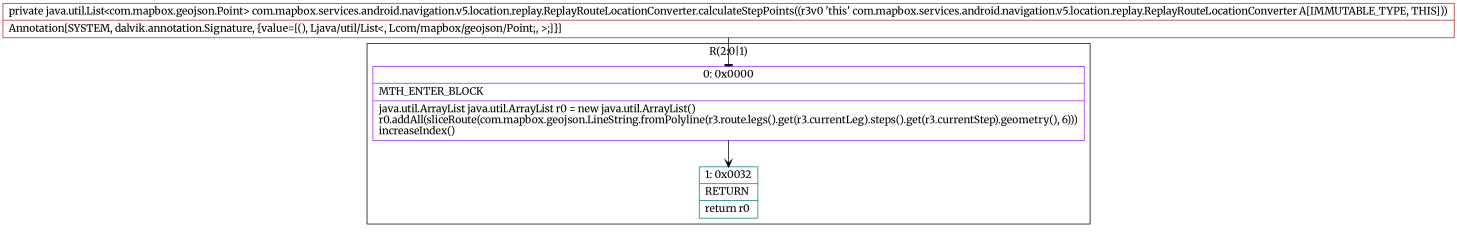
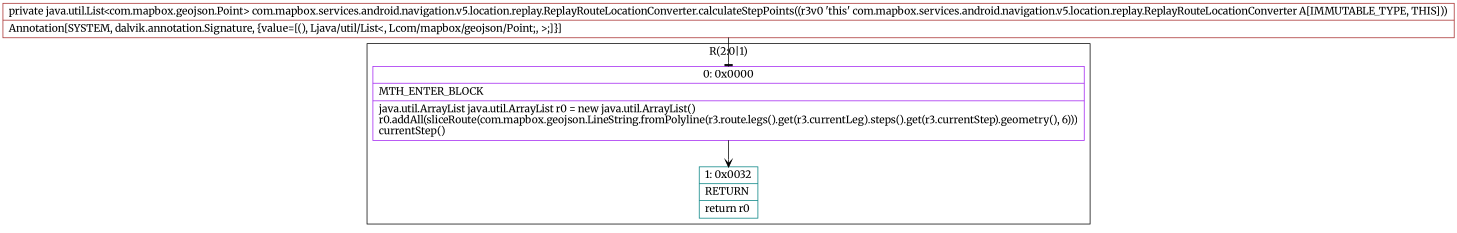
(417, 131) -> (412, 131)
